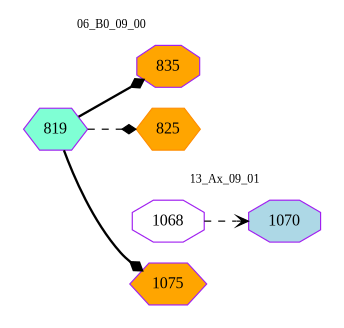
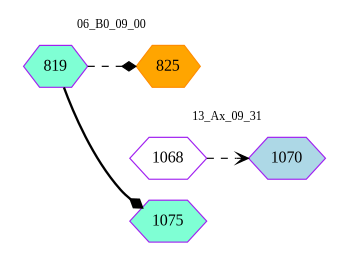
(168, 66) -> none
(225, 180) -> (228, 117)
(168, 221) -> (168, 158)
(285, 221) -> (287, 158)
(168, 284) -> (168, 221)
